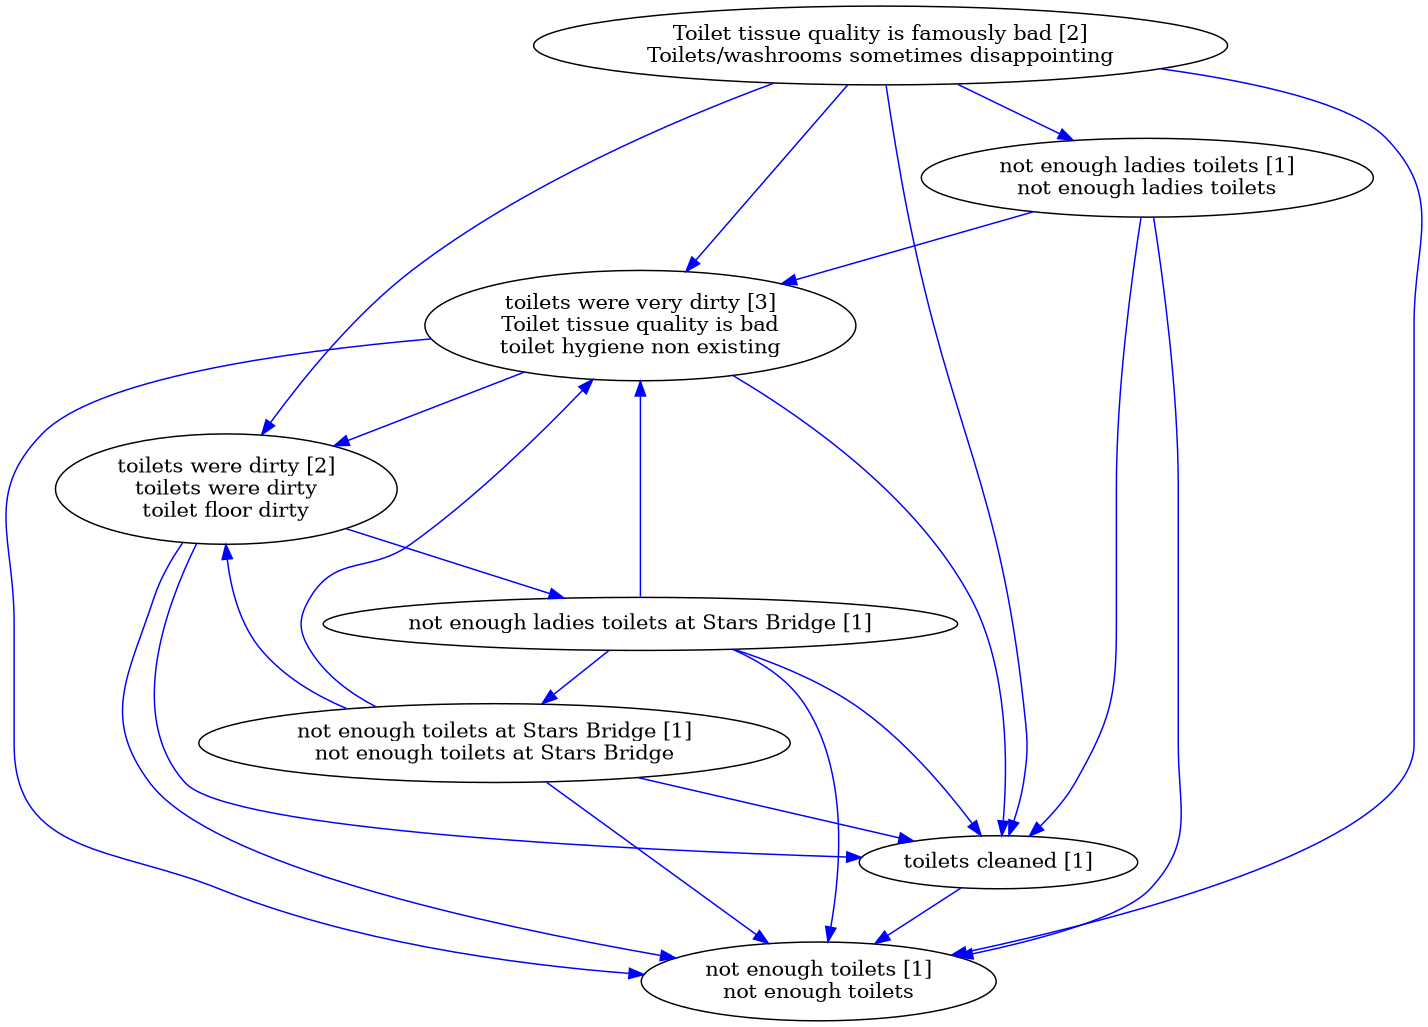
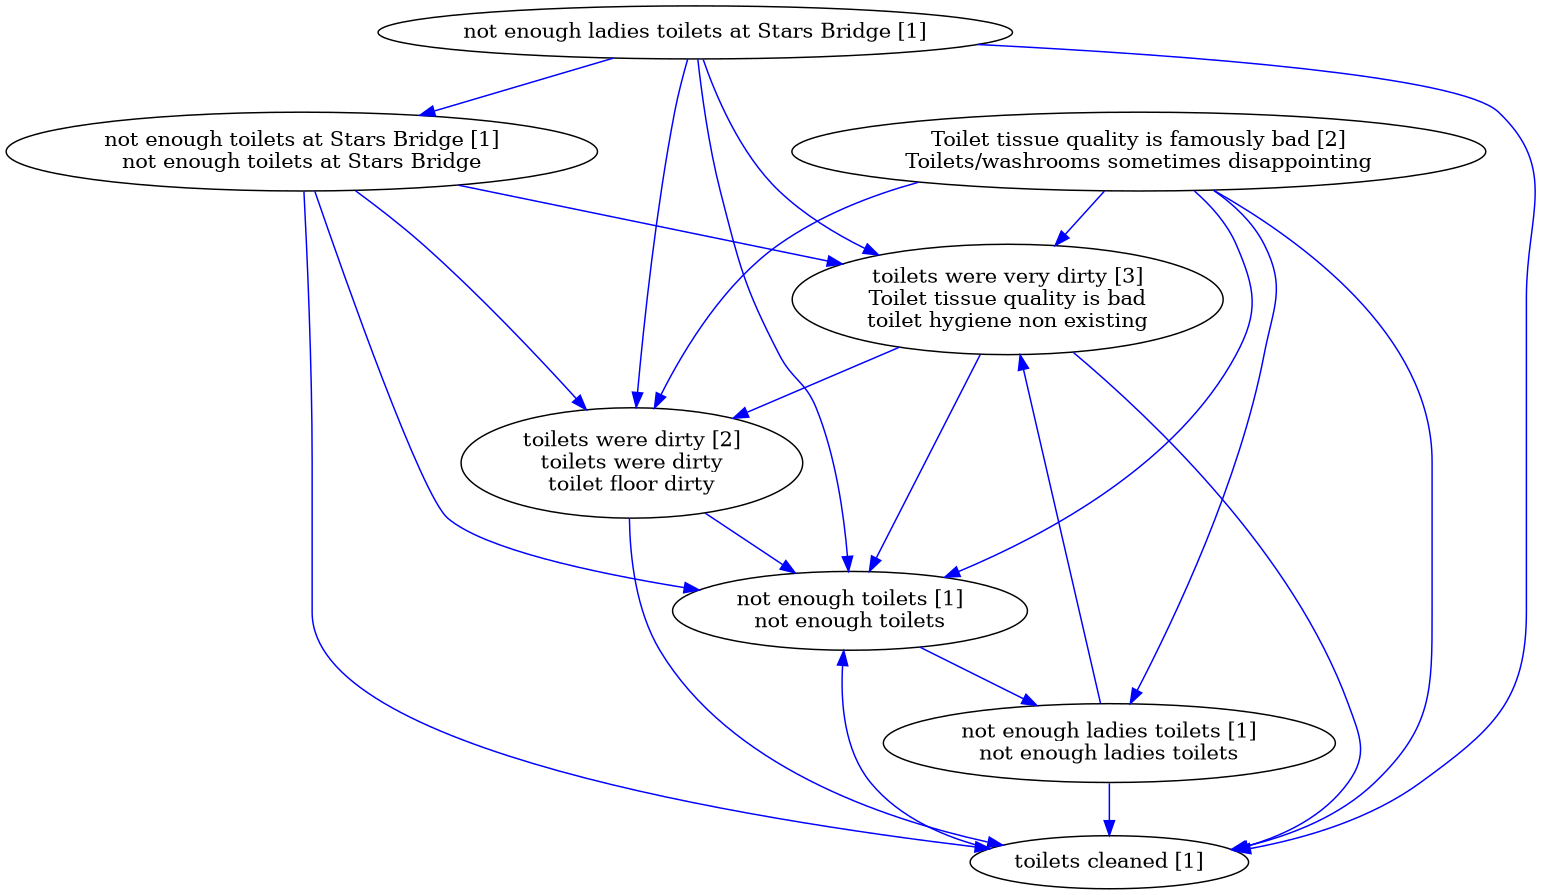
(448, 561) -> (658, 216)
(1178, 652) -> (972, 673)
